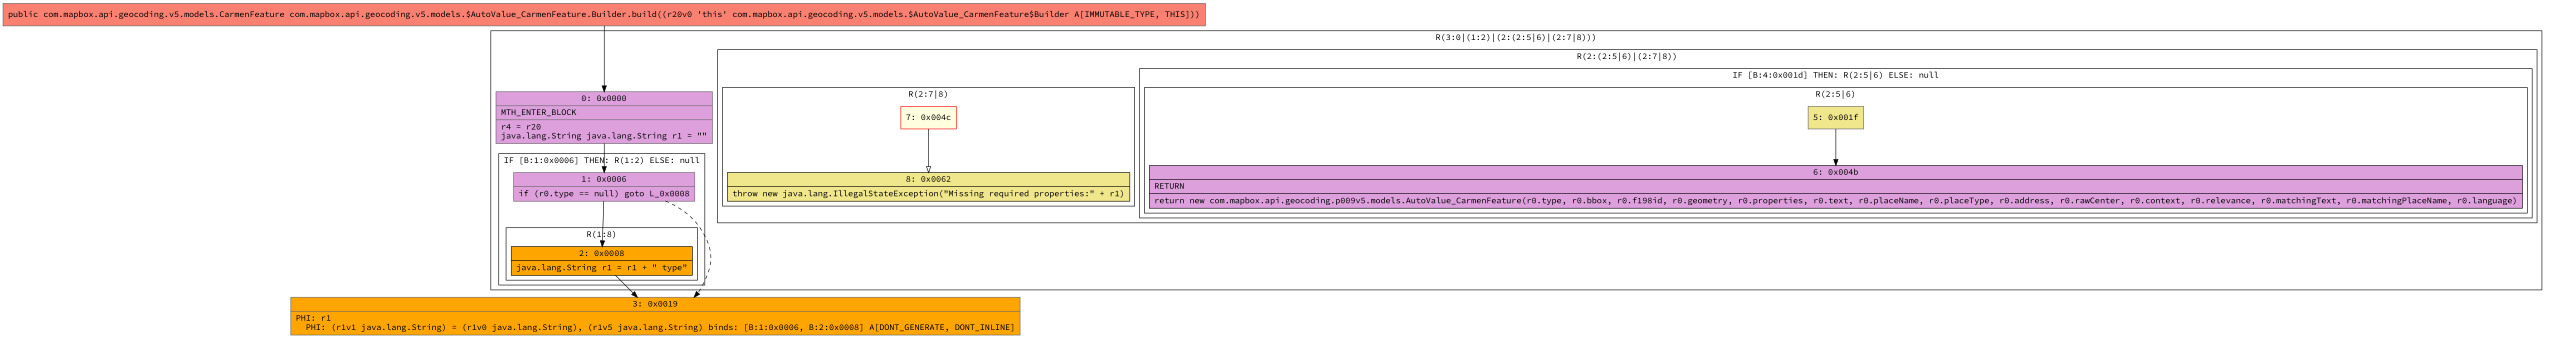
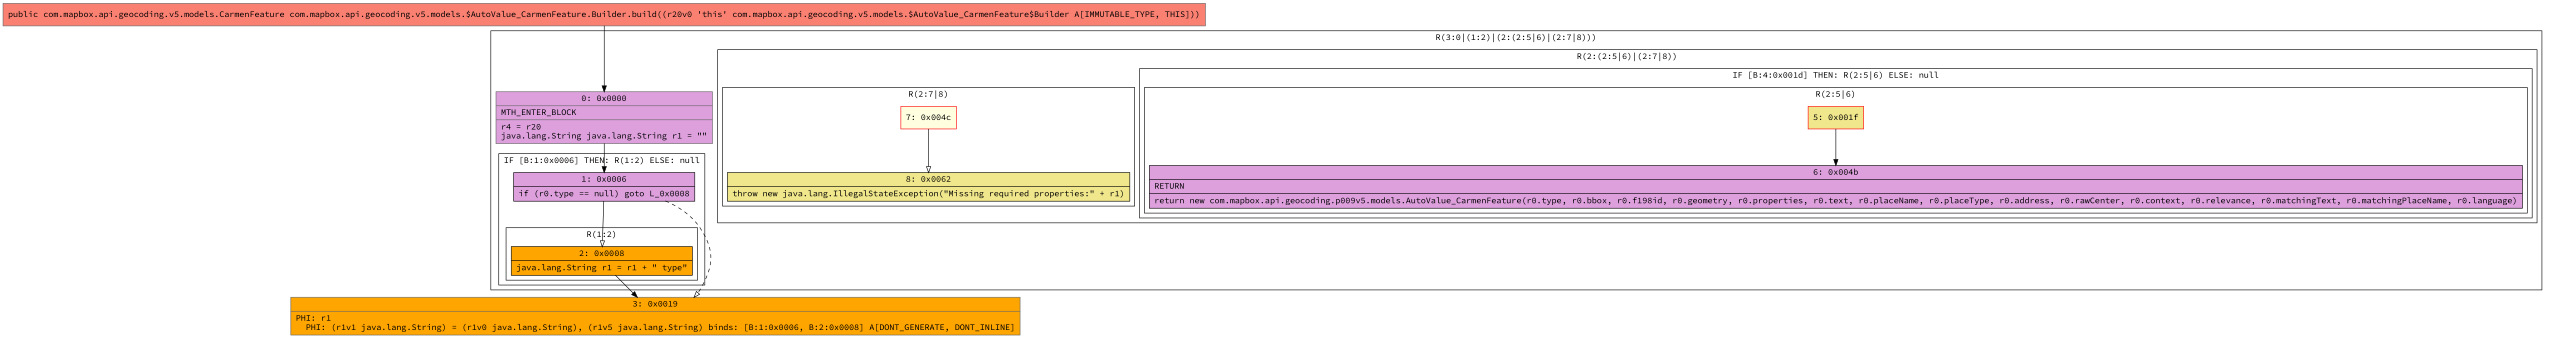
(1836, 118) -> (1836, 118)
(604, 187) -> (604, 187)
(603, 221) -> (603, 221)
(602, 235) -> (602, 235)
(709, 247) -> (709, 247)
